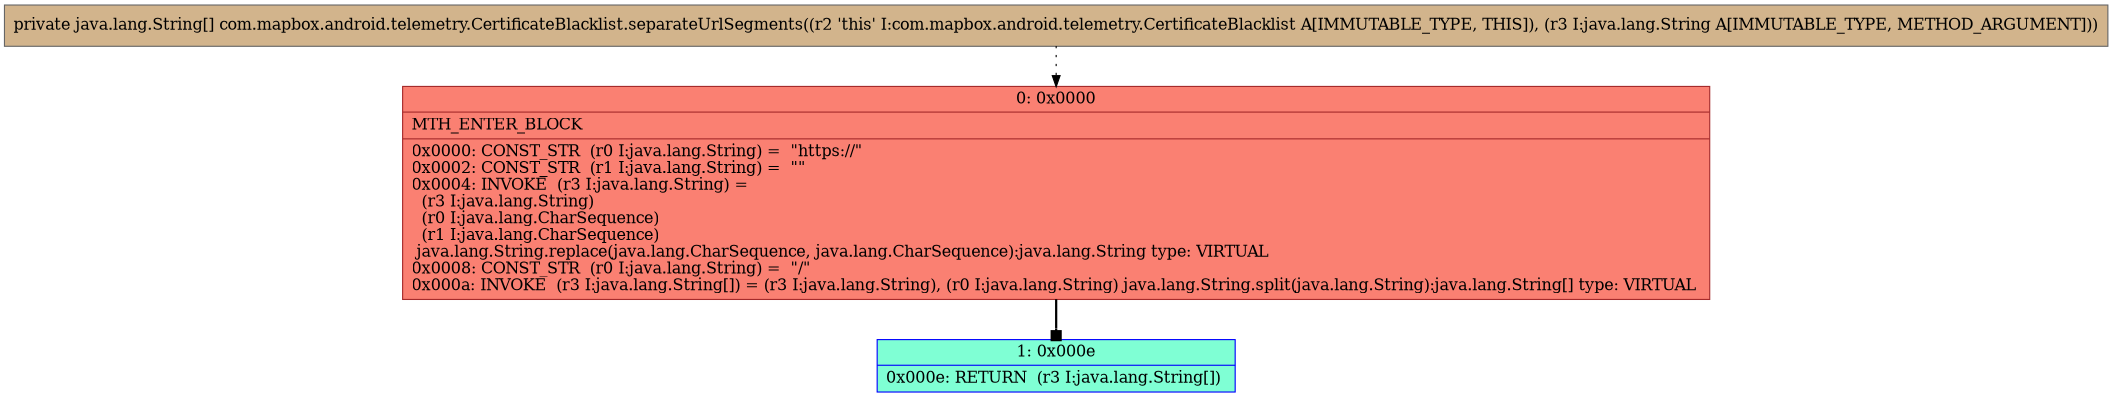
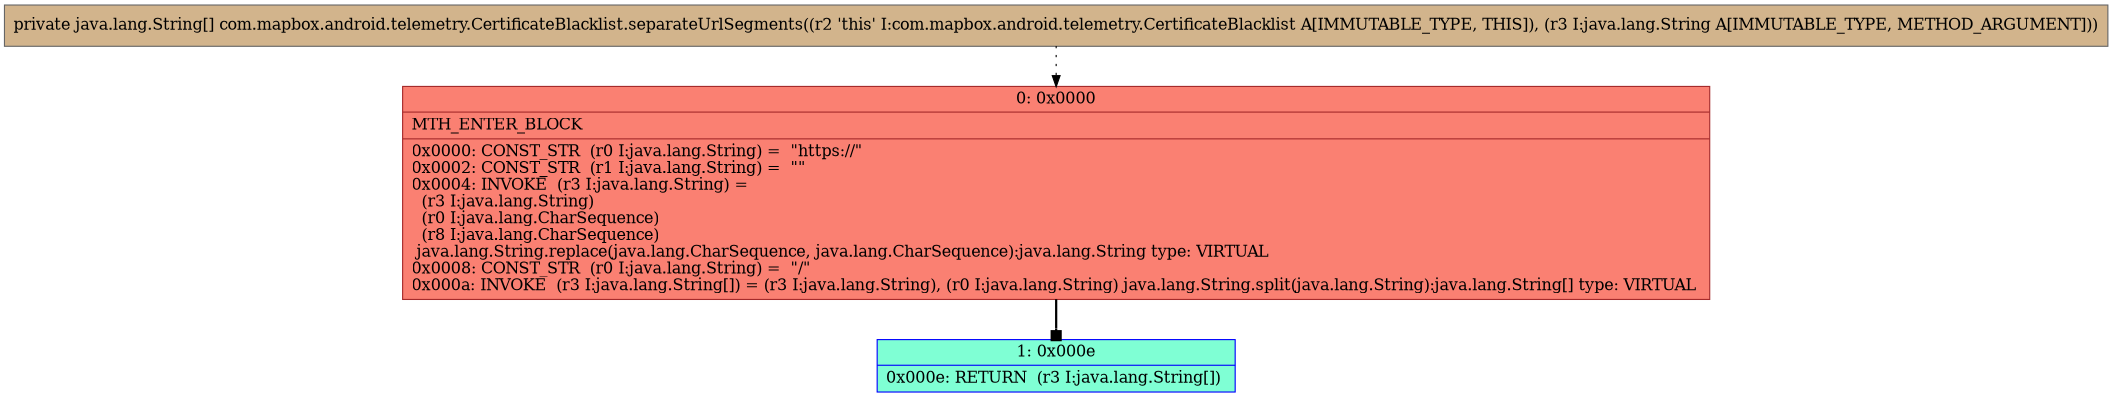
(536, 235) -> (536, 235)
